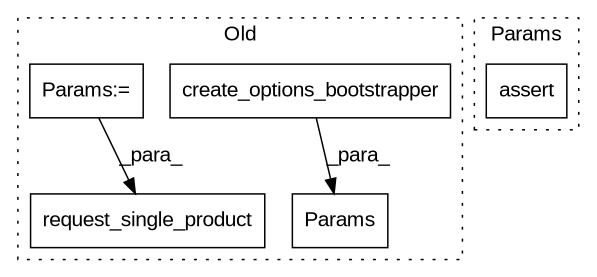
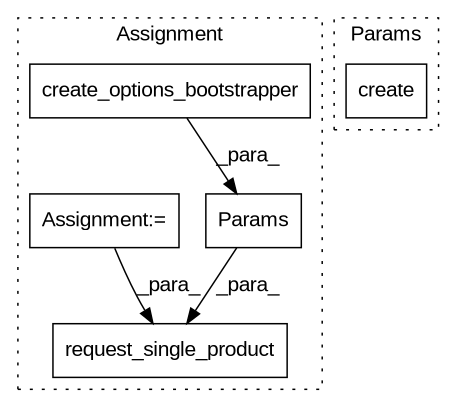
(240, 35) -> (170, 35)
(87, 91) -> (104, 221)
(527, 91) -> (386, 91)
none -> (216, 279)
